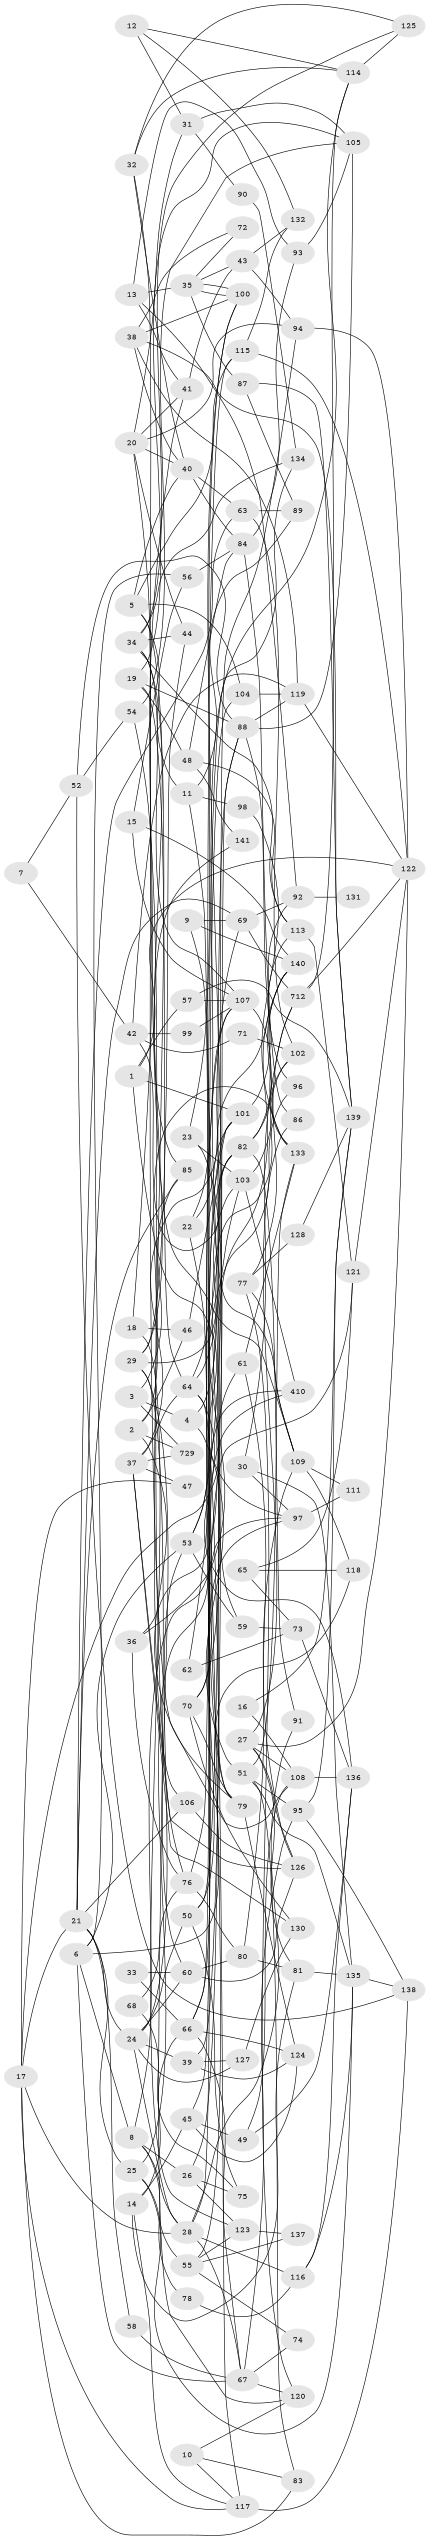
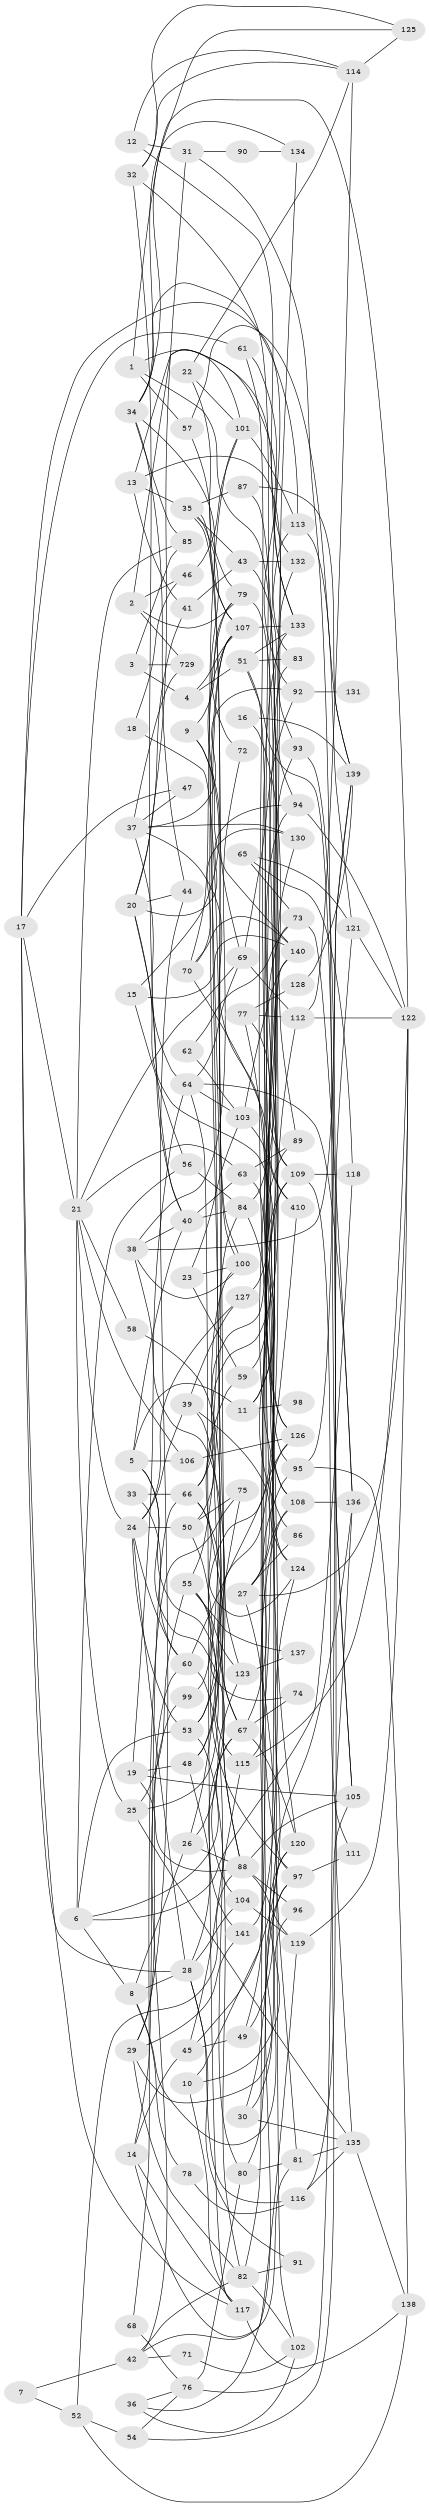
(243, 471) -> (201, 1440)
(151, 857) -> none
(298, 997) -> (298, 1018)
(264, 1014) -> (270, 1279)
